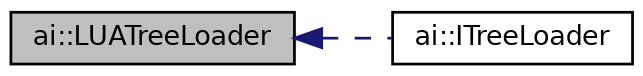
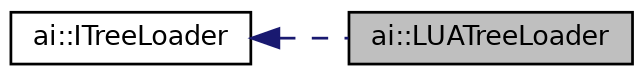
(357, 38) -> (314, 38)
